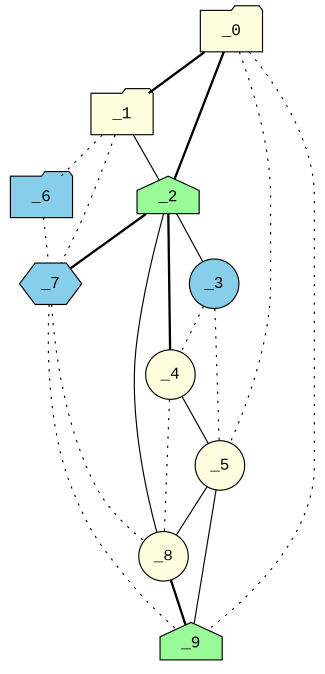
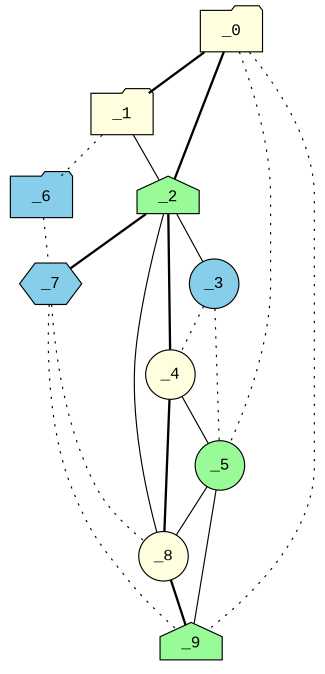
(90, 200) -> none
(167, 465) -> (167, 465)
(220, 465) -> (220, 465)
